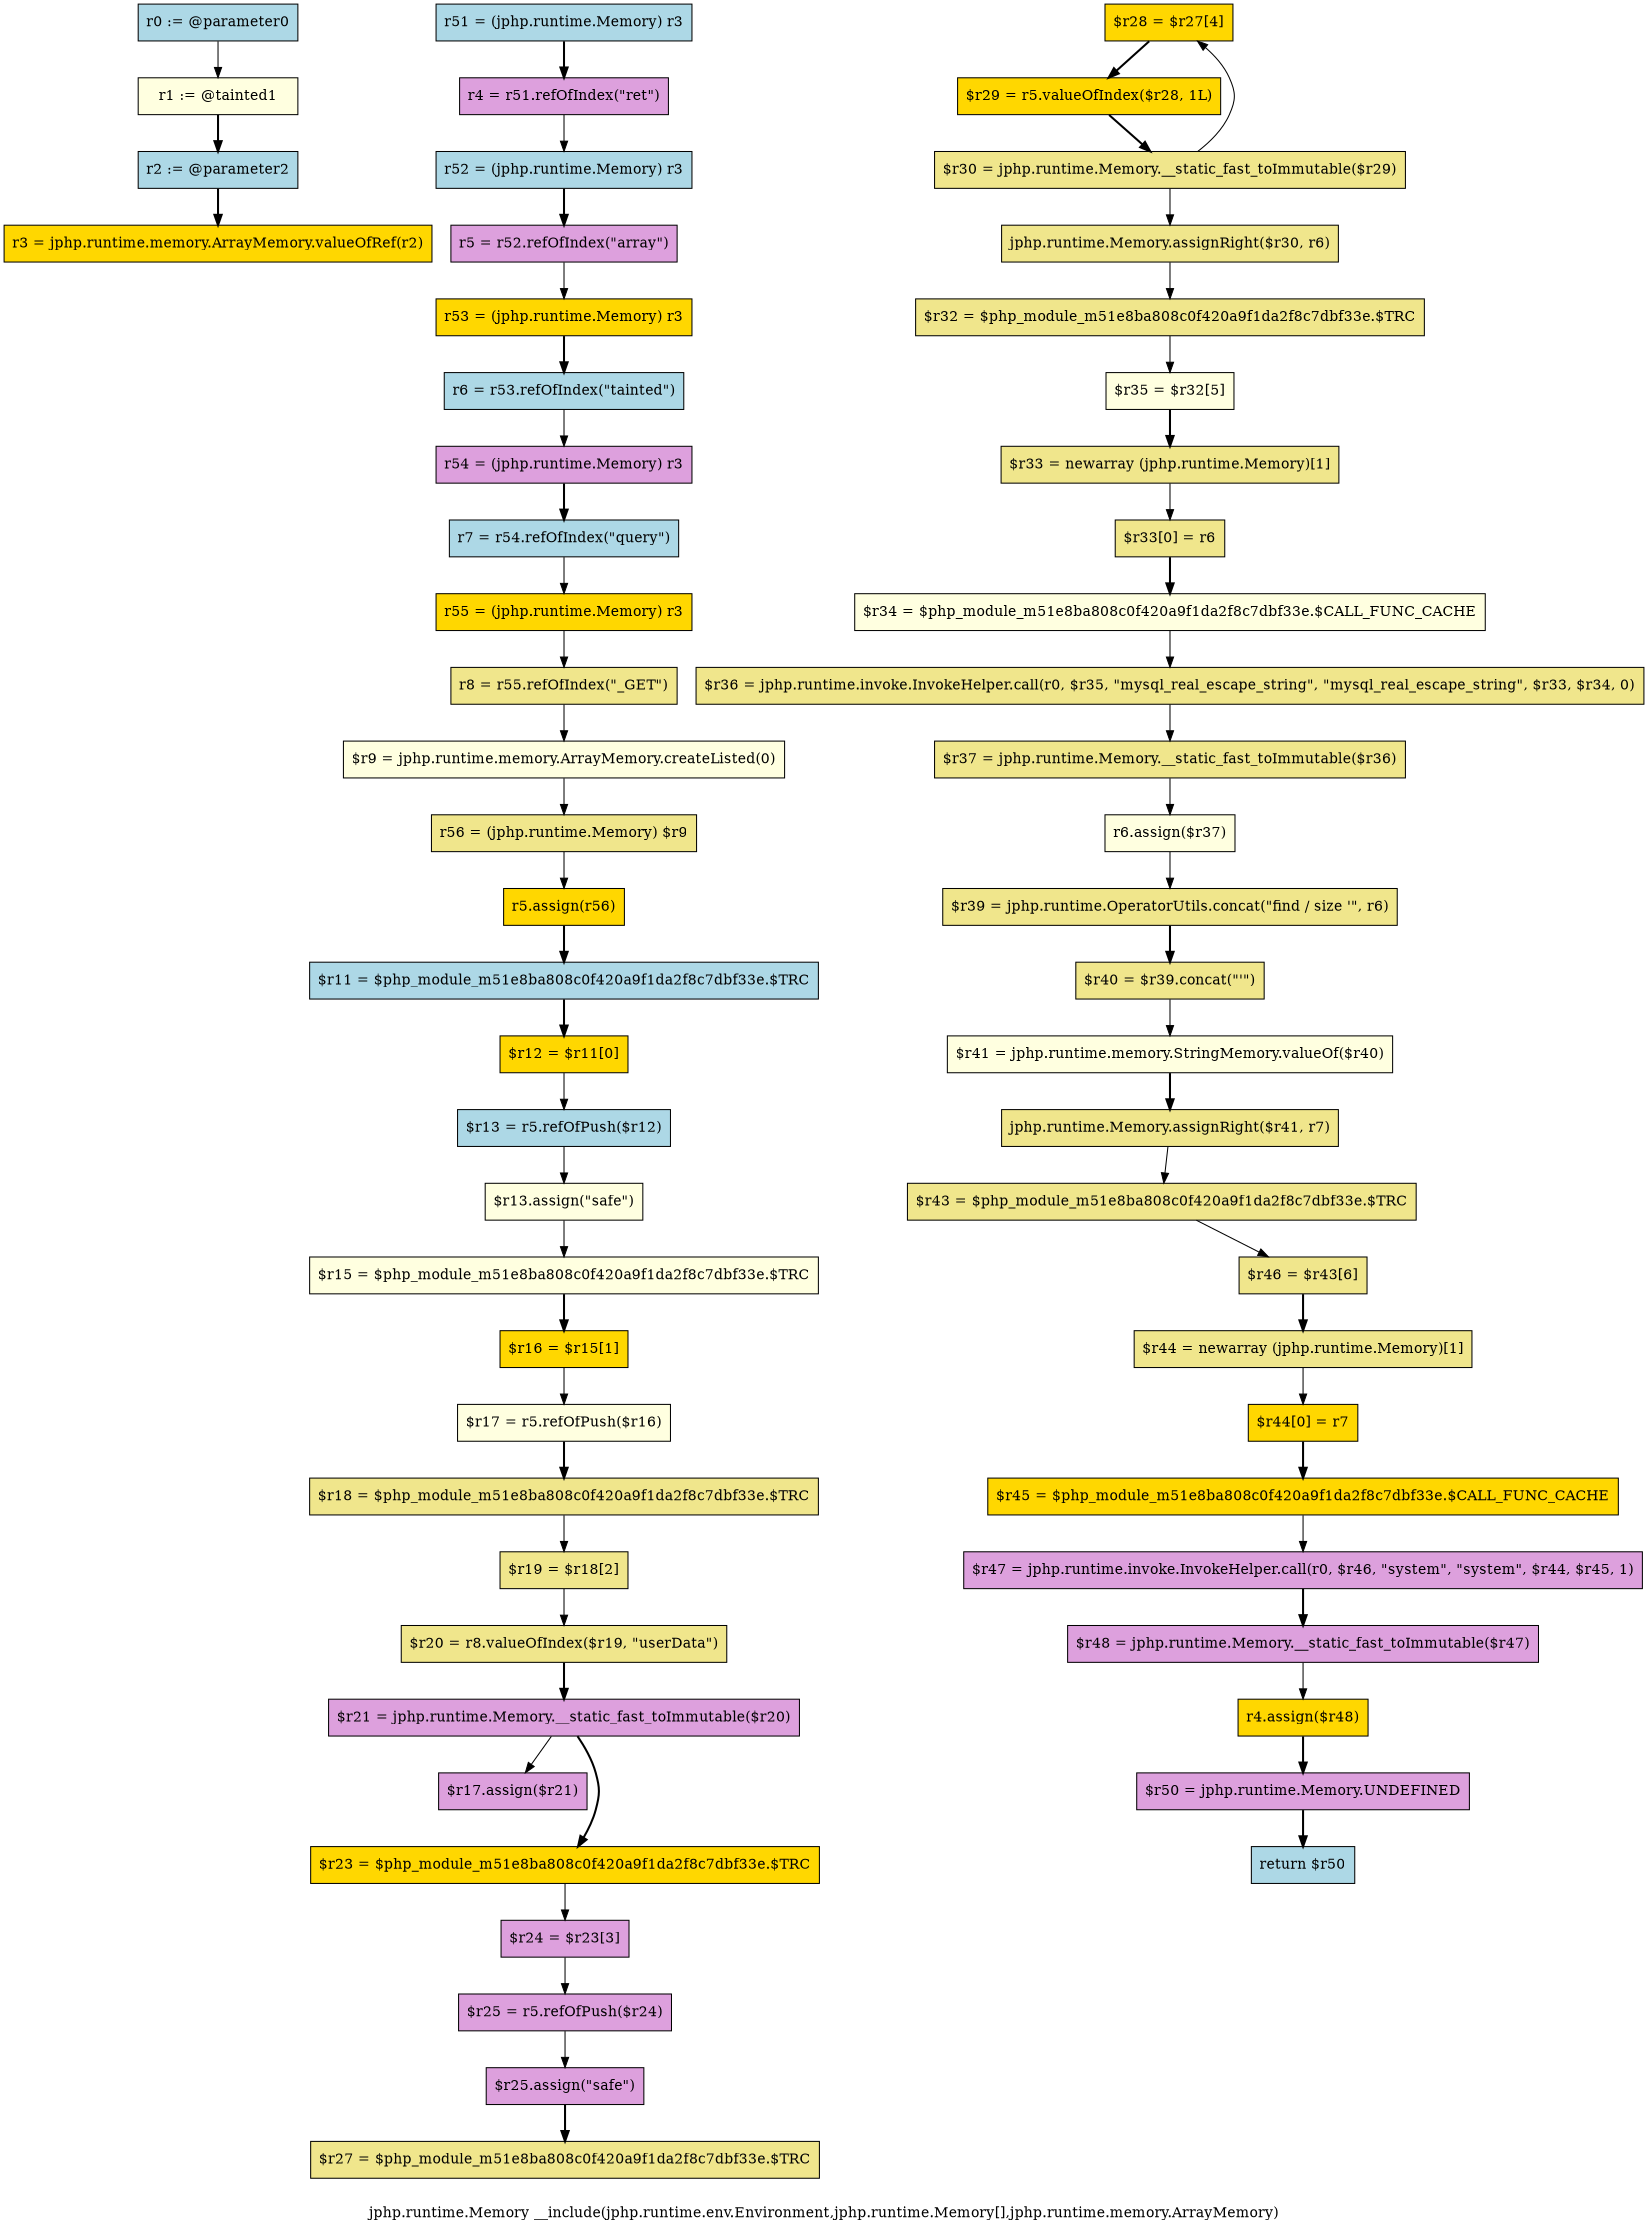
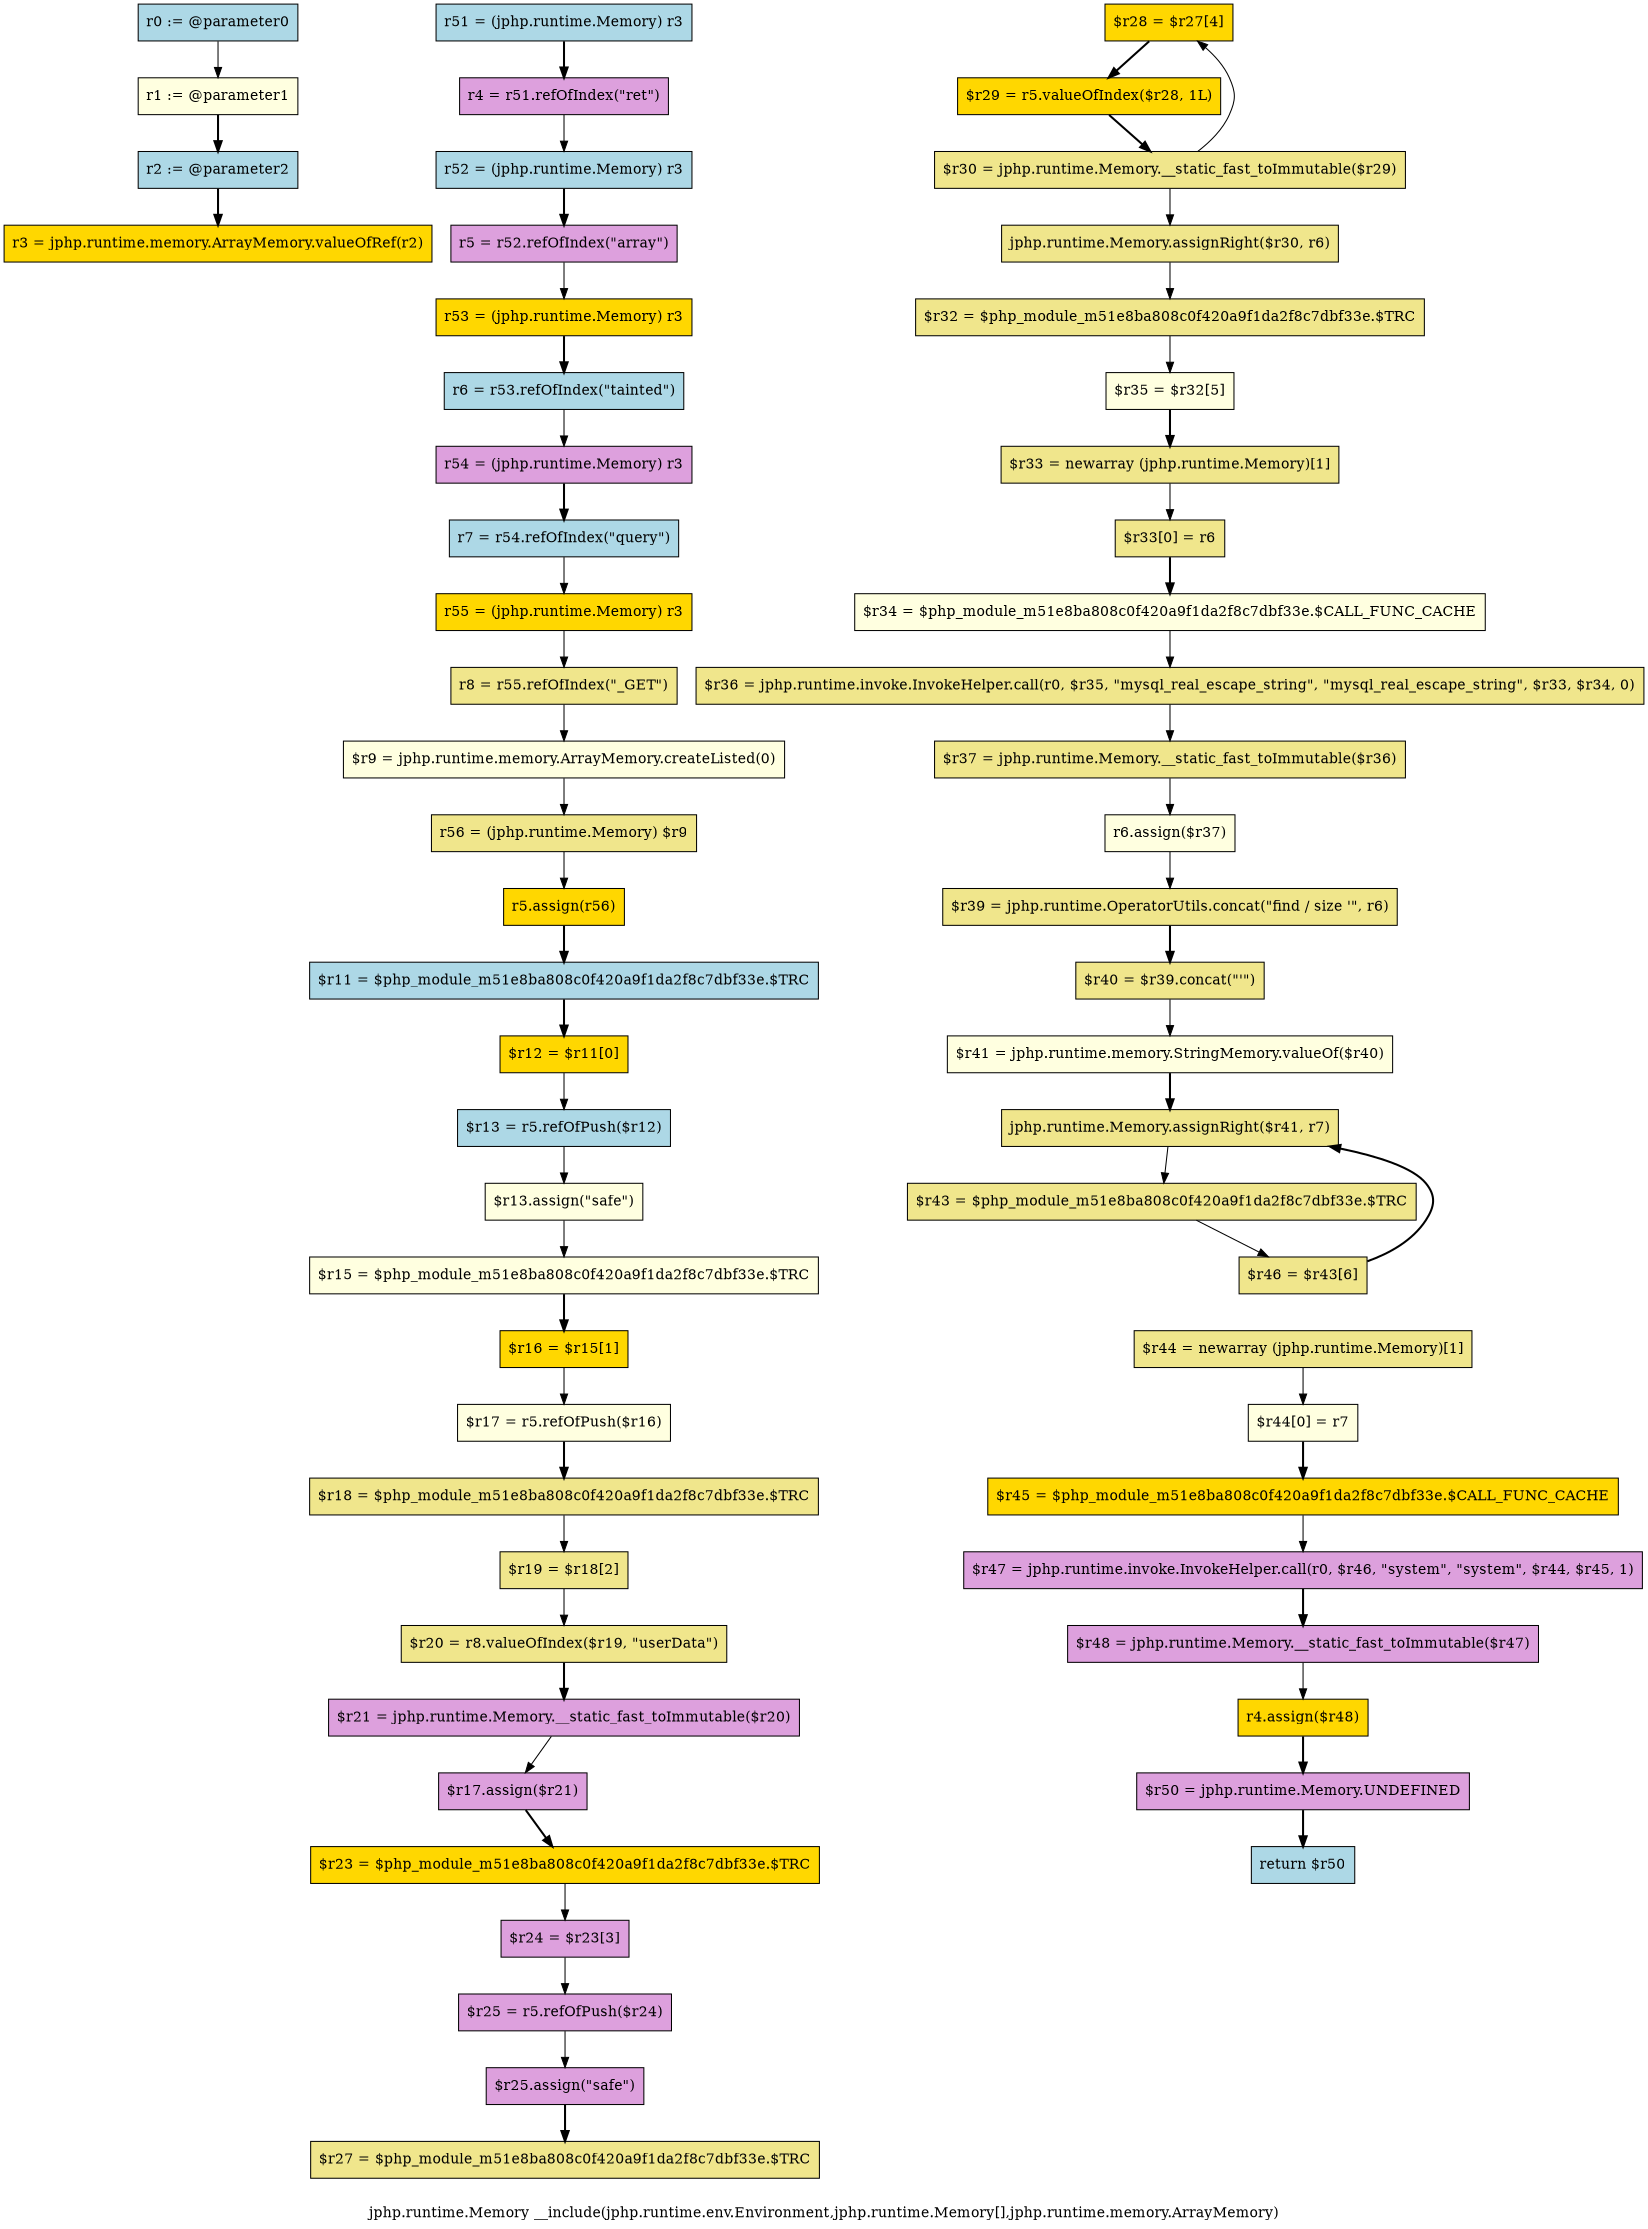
(218, 96) -> (218, 96)
(1303, 1307) -> (1431, 1191)
(1303, 1423) -> (1303, 1423)
(599, 1786) -> (536, 1824)
